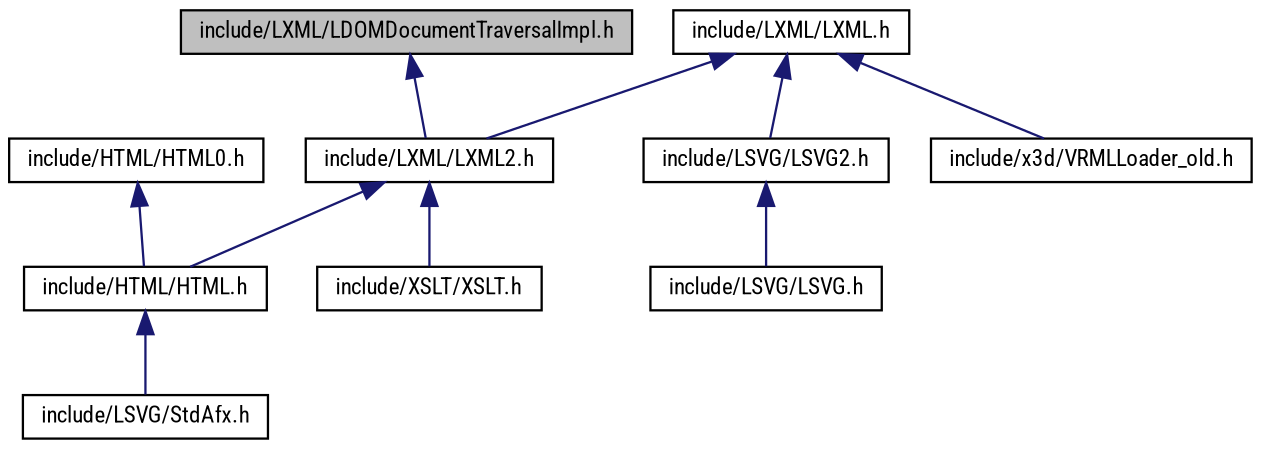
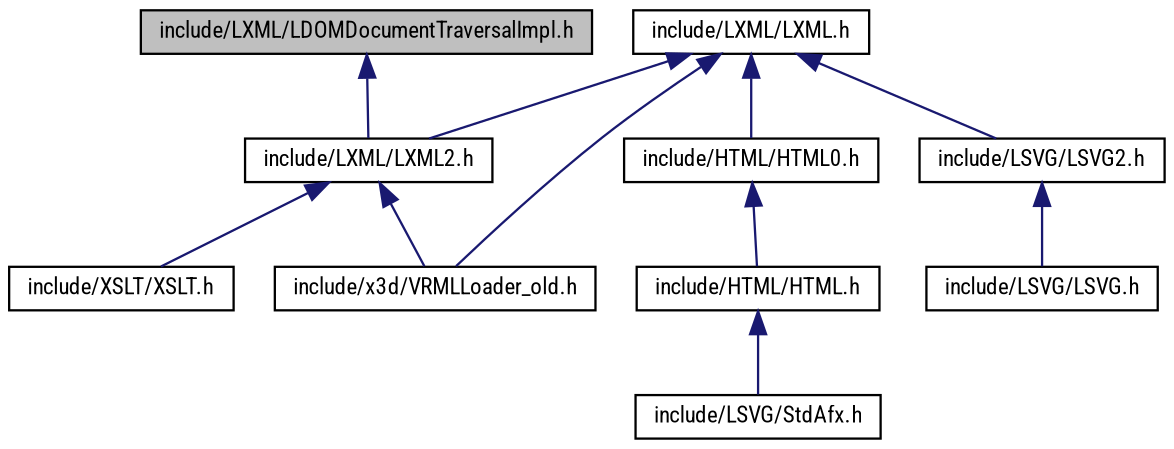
none -> (751, 108)
(277, 229) -> (408, 235)
